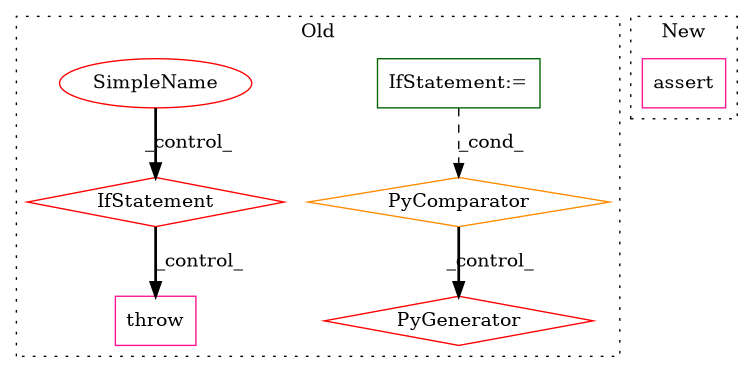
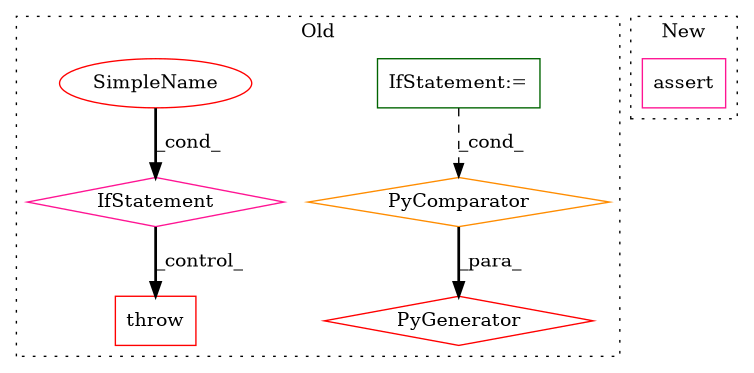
(188, 143) -> (188, 143)
(156, 202) -> (156, 202)
(490, 261) -> (490, 261)
(156, 321) -> (156, 321)
